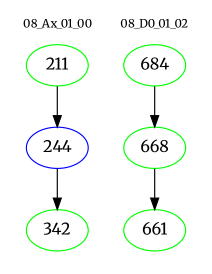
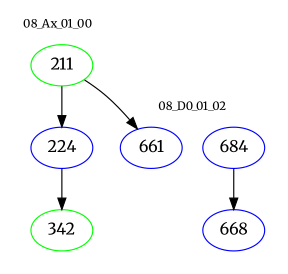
(155, 65) -> (234, 148)
(57, 148) -> (62, 148)
(155, 148) -> (234, 230)
(155, 183) -> (118, 108)
(155, 230) -> (151, 148)
